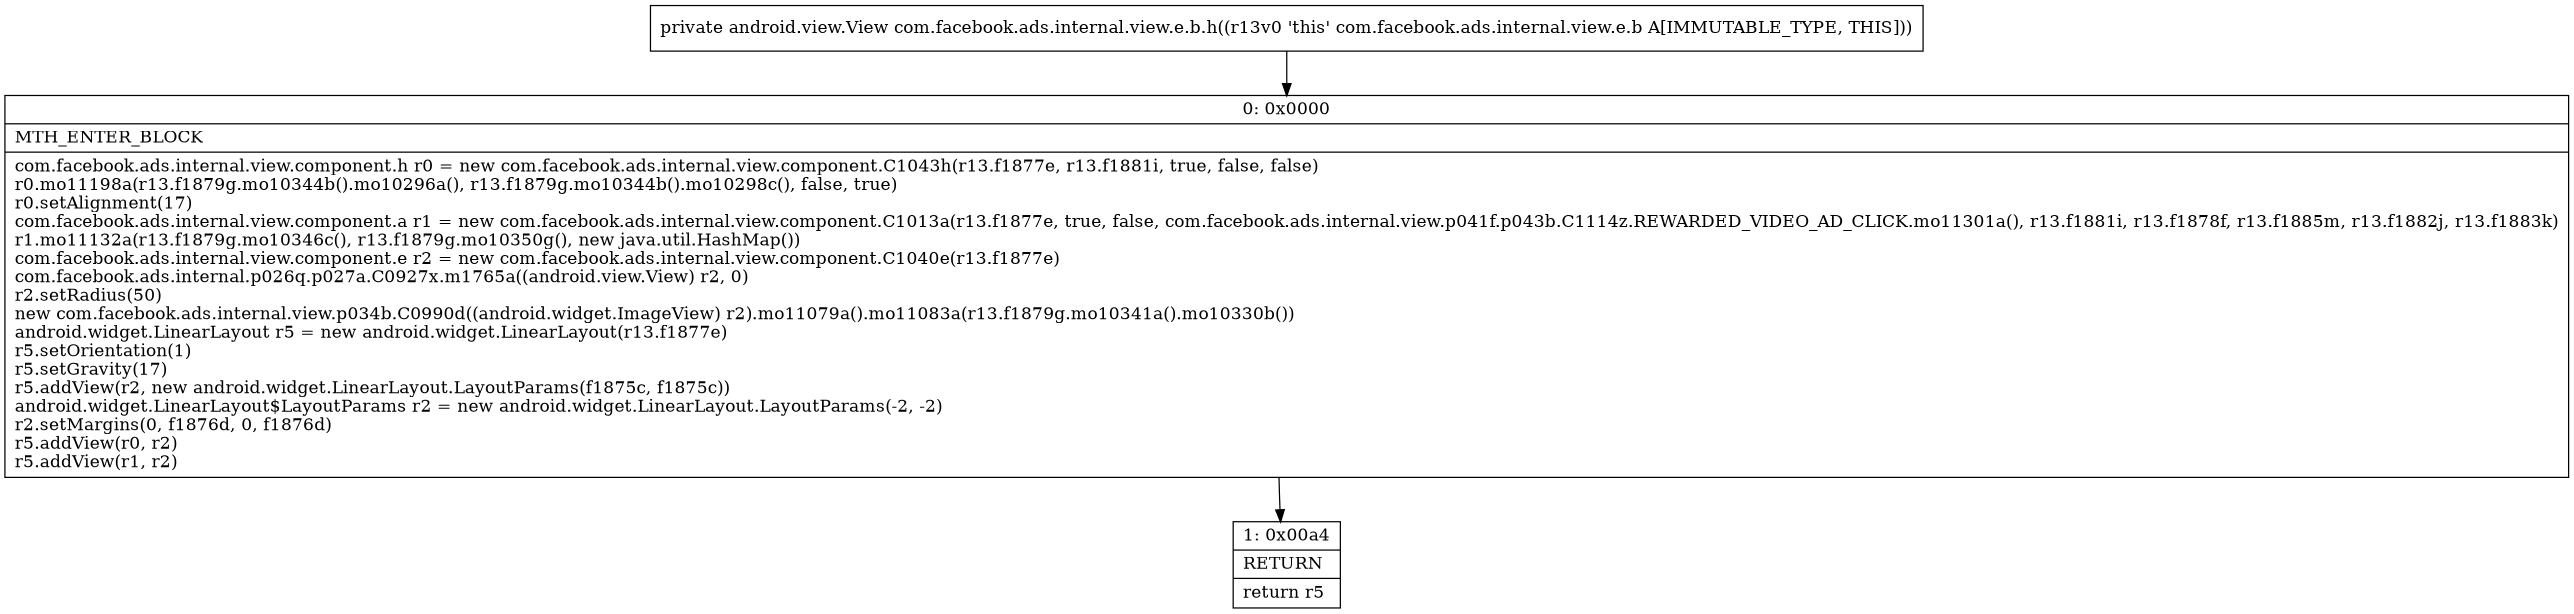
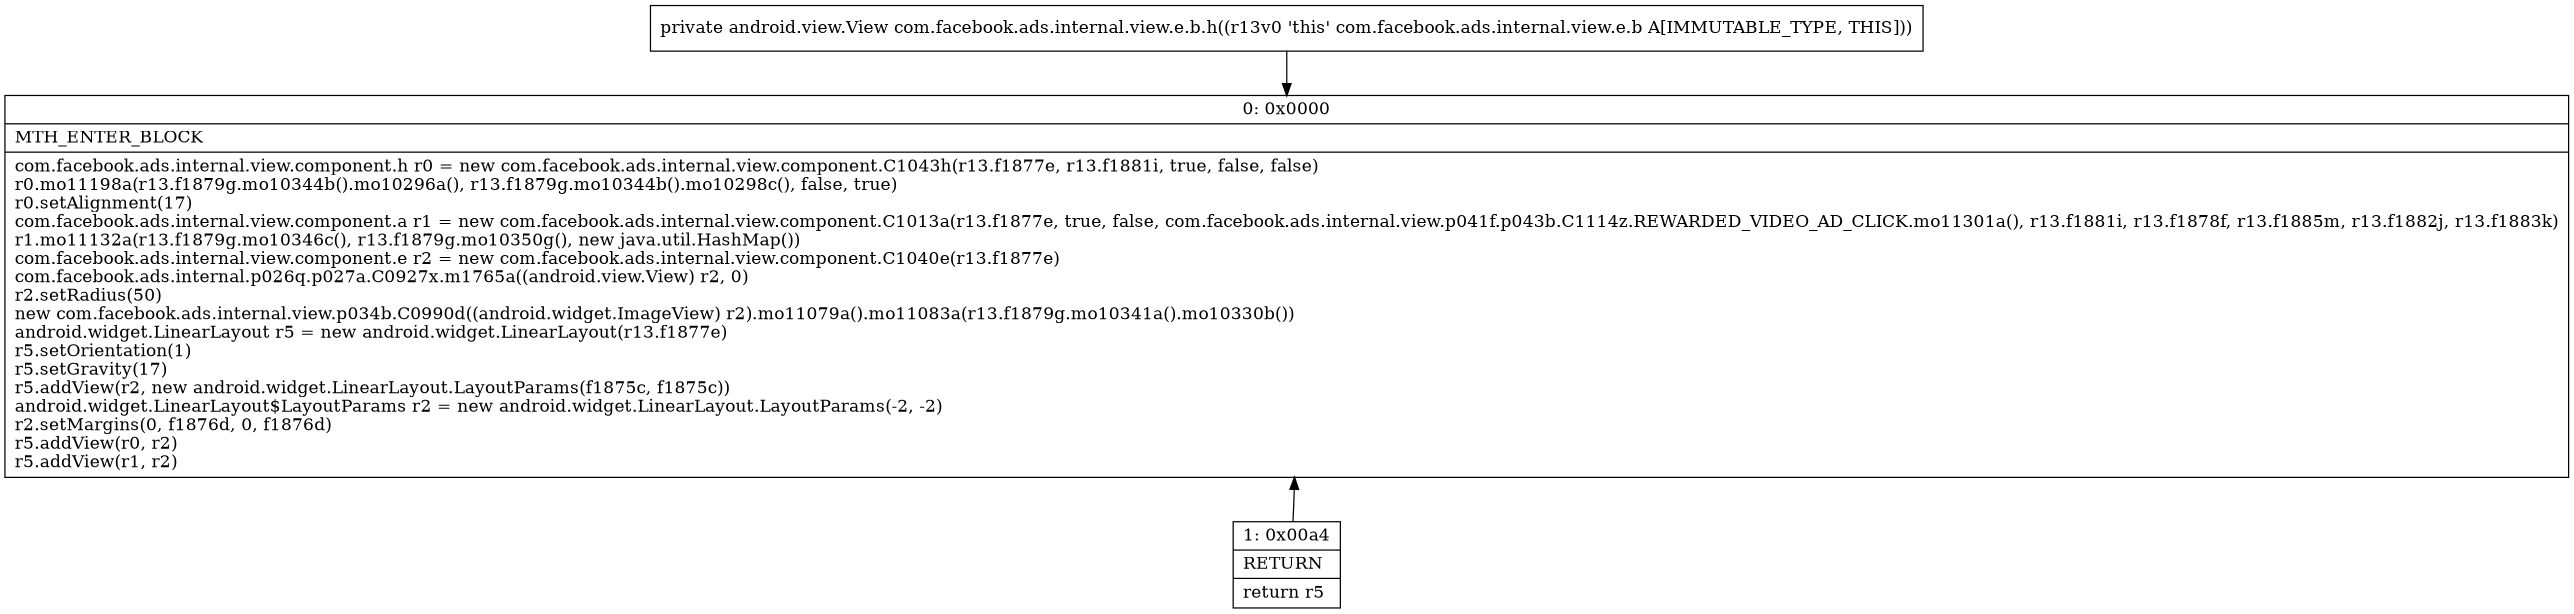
(1279, 493) -> (1294, 506)
